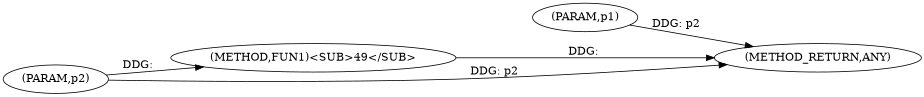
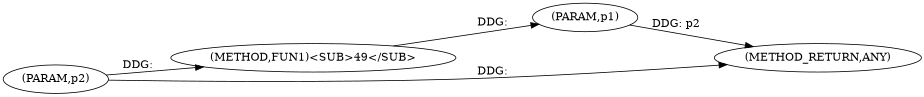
(581, 58) -> (462, 36)
(494, 72) -> (494, 72)
